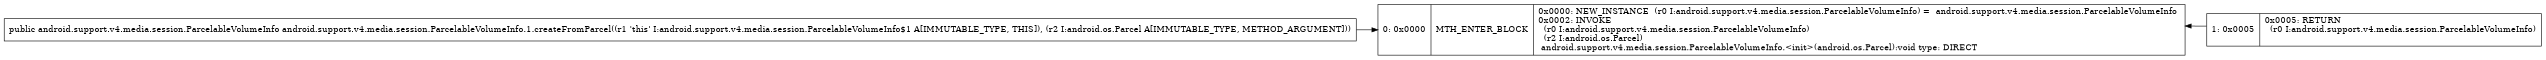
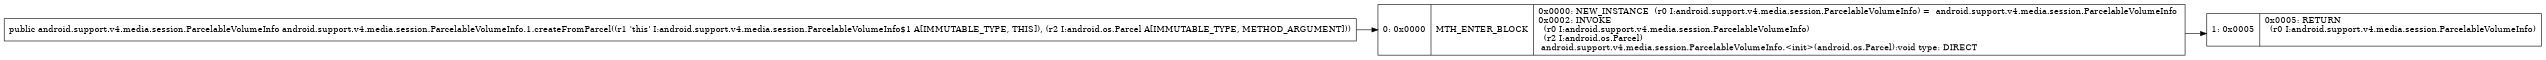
(2199, 26) -> (2193, 34)
